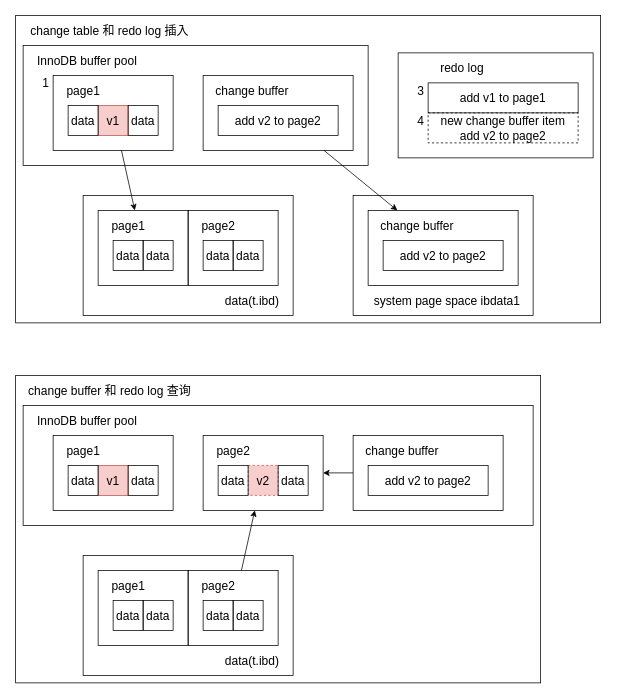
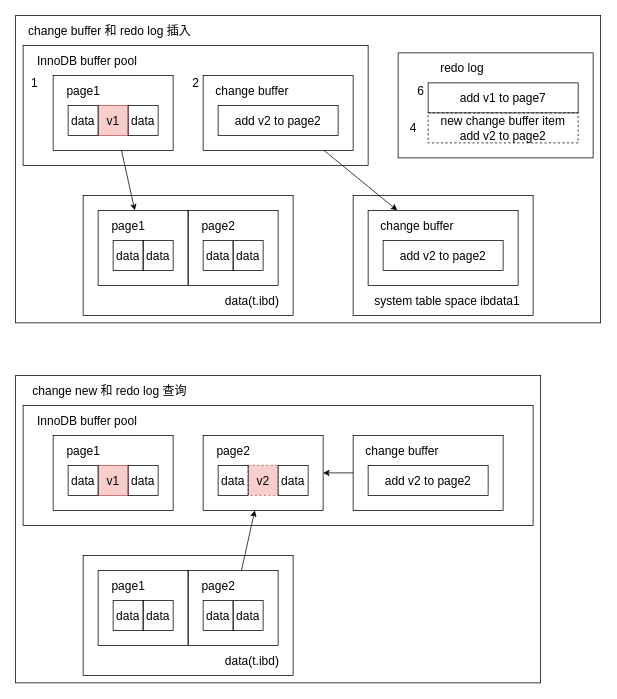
(110, 30) -> (110, 30)
(45, 83) -> (34, 83)
none -> (195, 83)
(421, 90) -> (421, 90)
(503, 98) -> (503, 98)
(420, 120) -> (413, 128)
(447, 300) -> (447, 300)
(110, 390) -> (110, 390)
